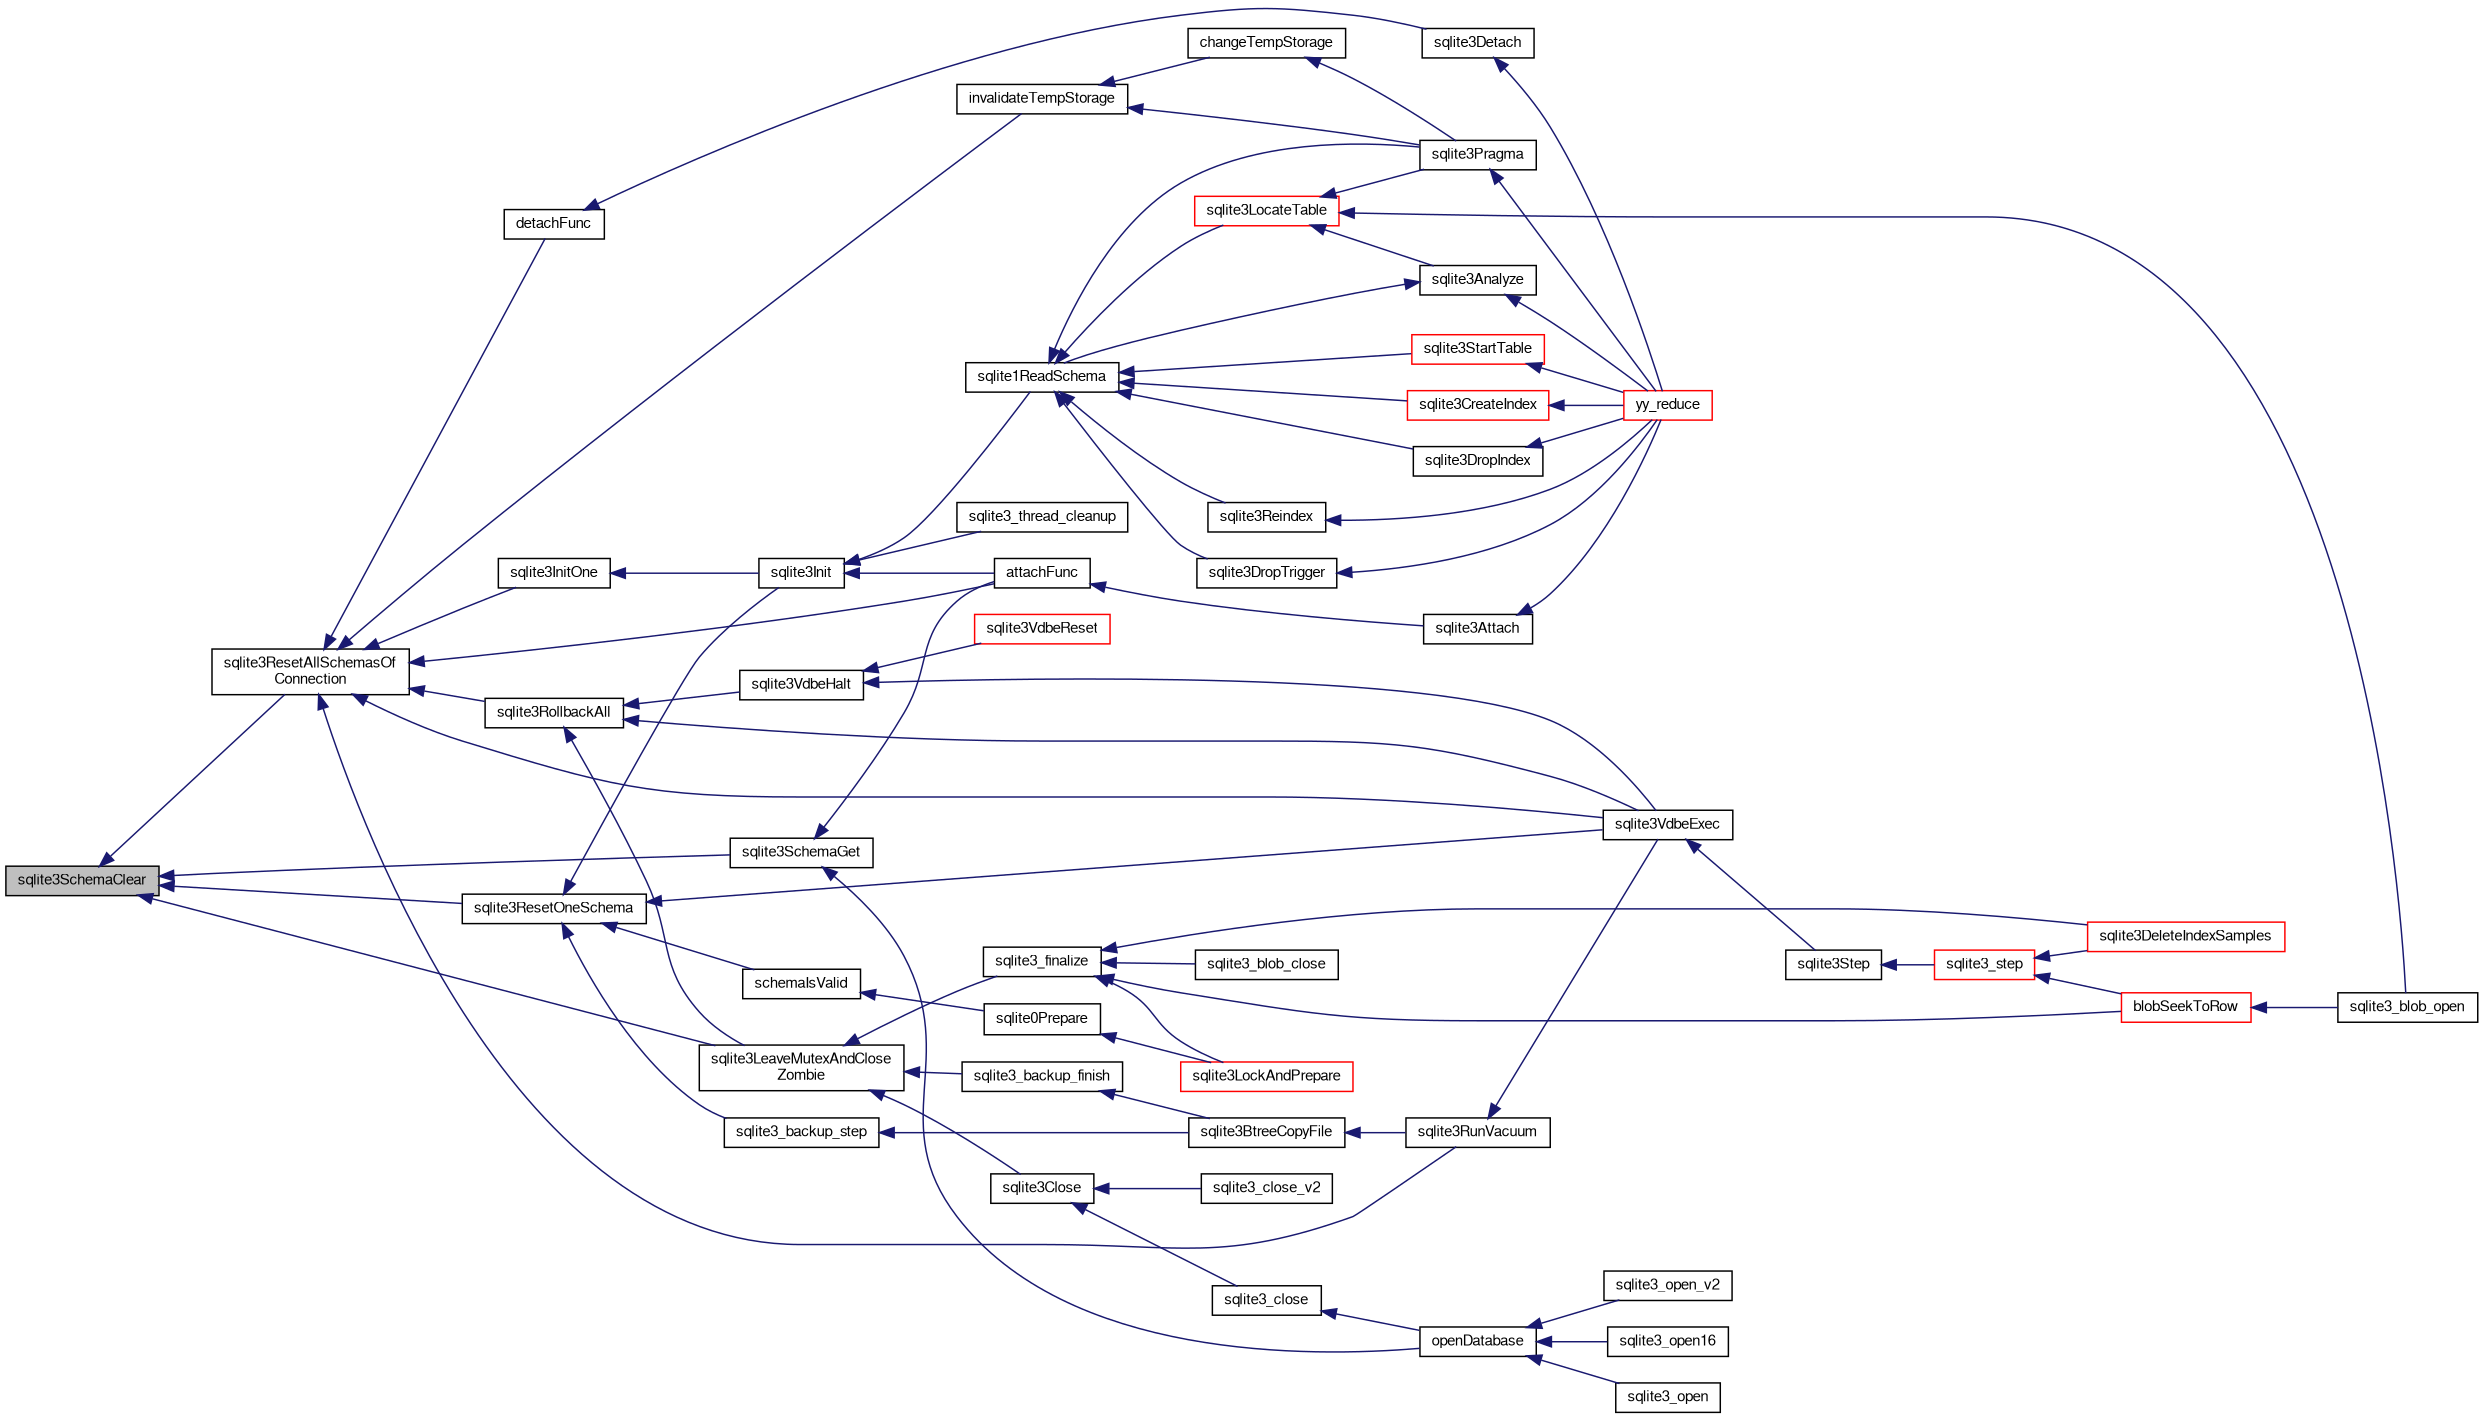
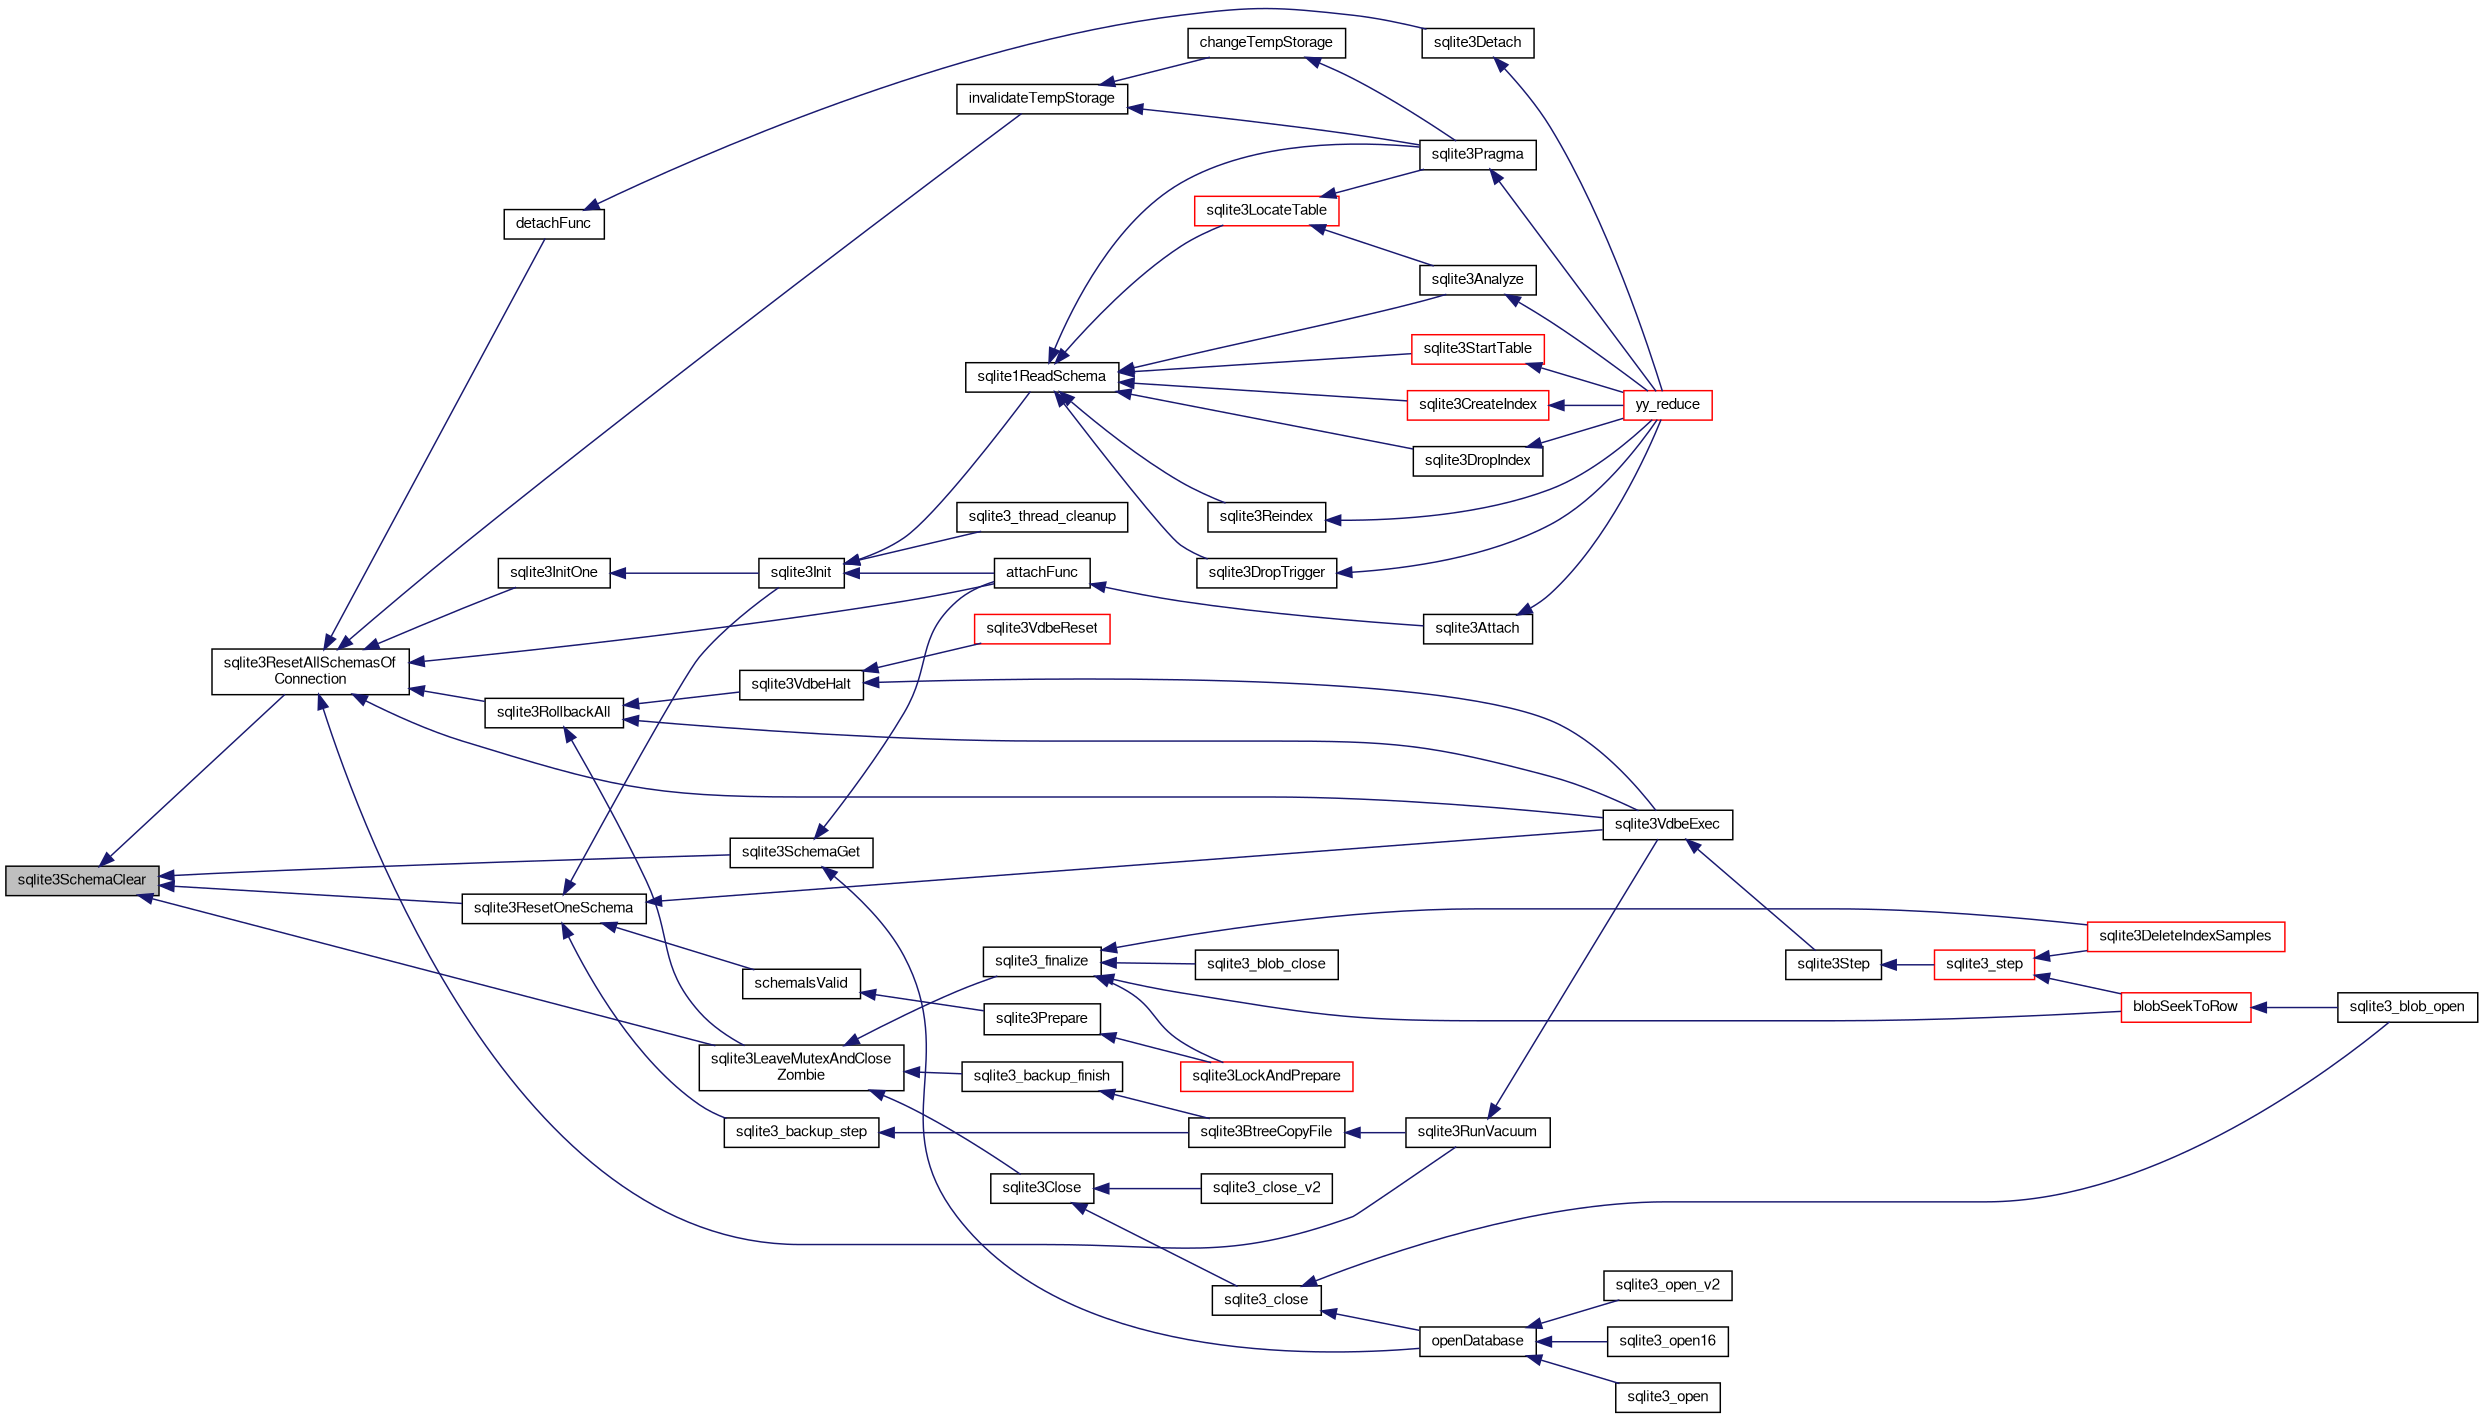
(2138, 269) -> (1870, 1202)
(1233, 318) -> (1290, 332)
(1042, 1019) -> (1042, 1019)
